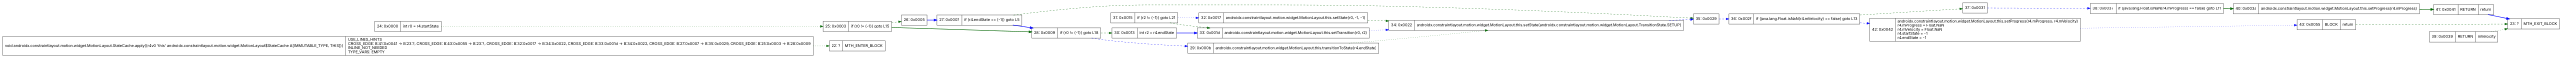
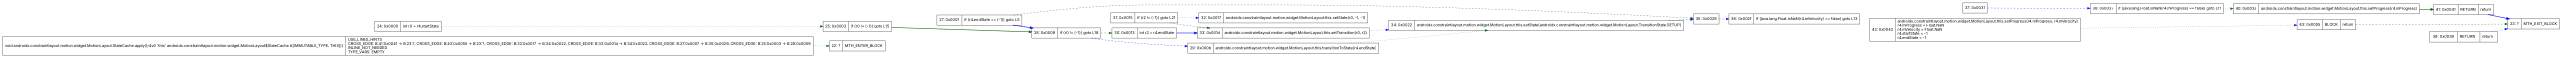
(2227, 9) -> (2227, 9)
(1910, 12) -> none
(914, 20) -> none
(1377, 21) -> none
(1863, 23) -> none
(2498, 30) -> (2498, 30)
(2487, 37) -> (2488, 37)
